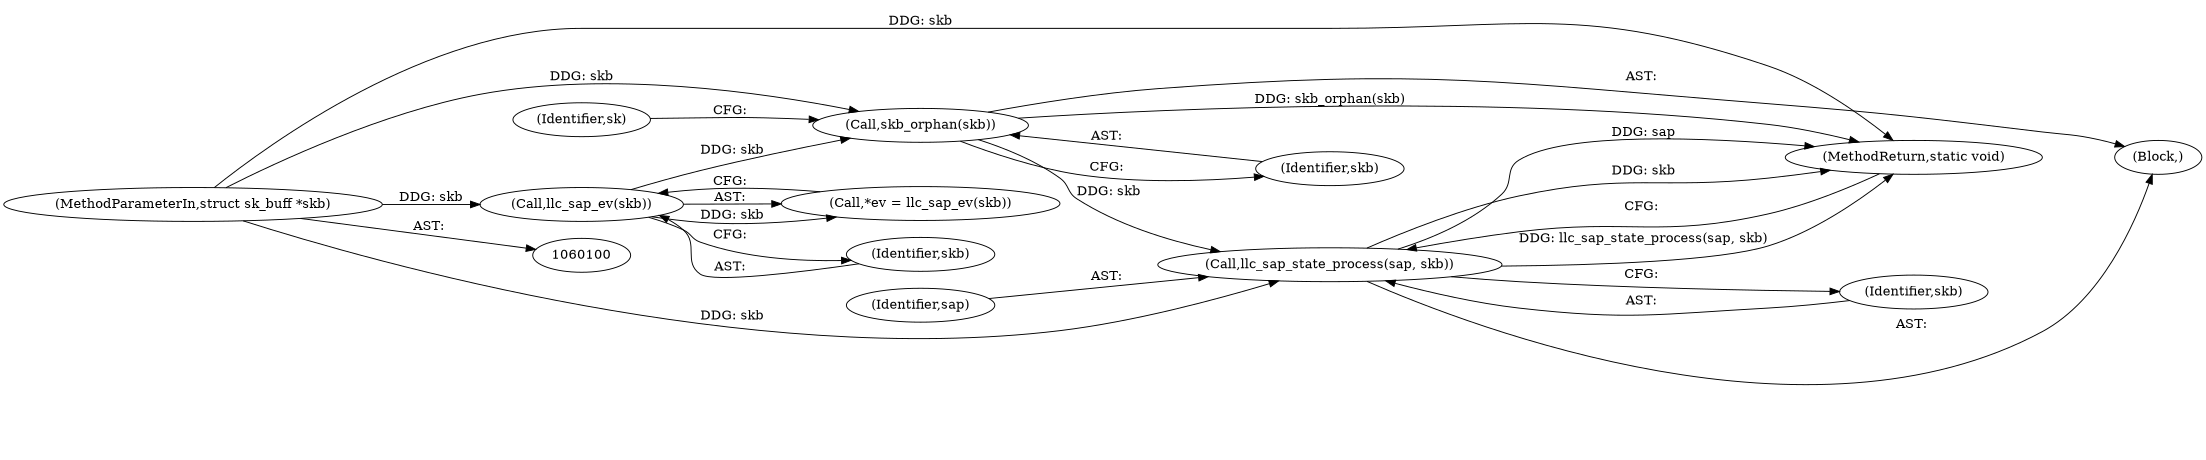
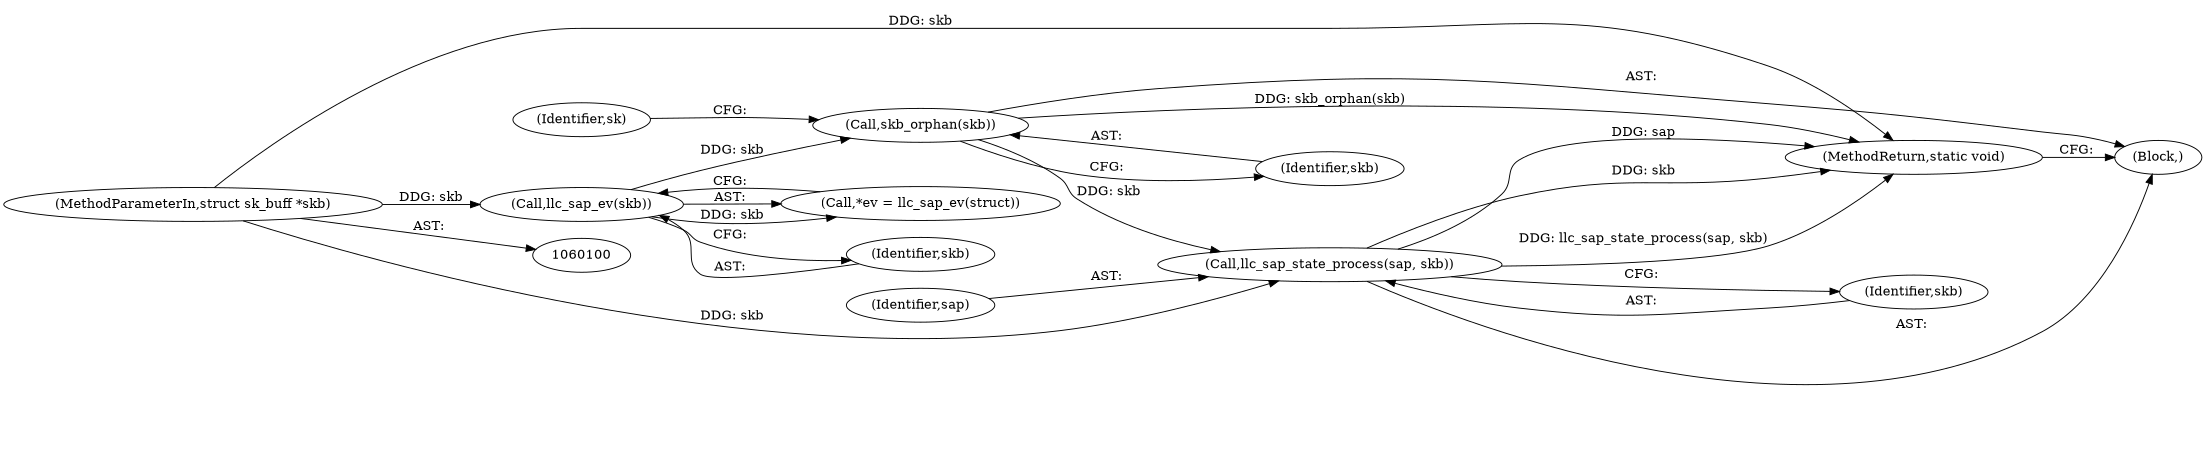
(530, 87) -> none
(921, 204) -> (921, 204)
(1651, 227) -> (2074, 157)
